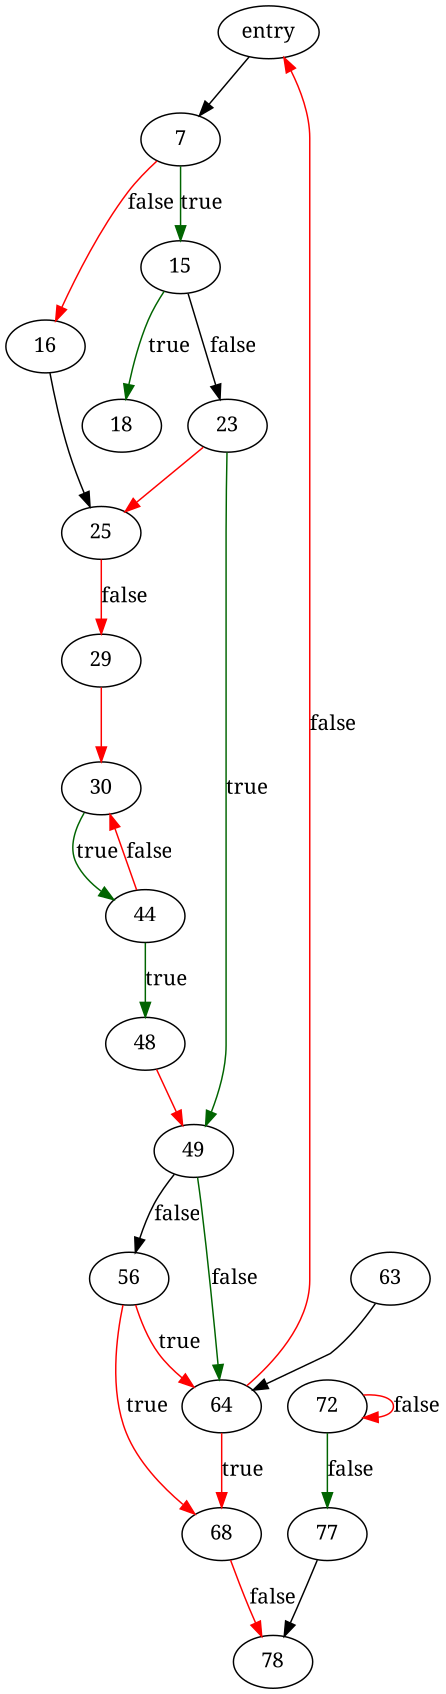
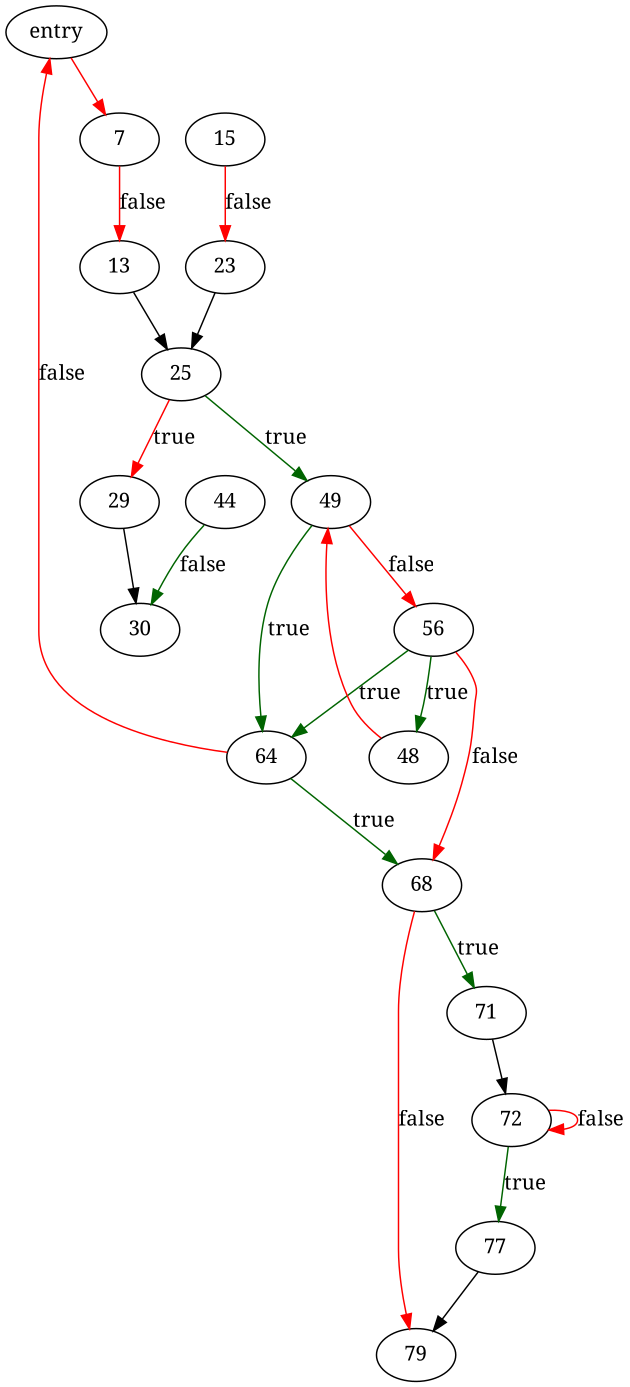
(229, 81) -> (84, 80)
(181, 196) -> none
(202, 339) -> (225, 196)
(46, 346) -> (120, 267)
(122, 426) -> none
(170, 475) -> (206, 314)
(125, 597) -> (175, 438)
(101, 717) -> (129, 559)
(226, 783) -> (250, 433)
(74, 856) -> none
(126, 859) -> (179, 556)
(145, 973) -> (427, 687)
none -> (487, 1013)
(154, 1205) -> (378, 560)
(235, 1279) -> (289, 630)
(391, 1279) -> none
(153, 1345) -> (356, 689)
(148, 1406) -> (495, 758)
(222, 1463) -> (338, 817)
(351, 1470) -> (525, 1184)
(273, 1662) -> (416, 1355)
